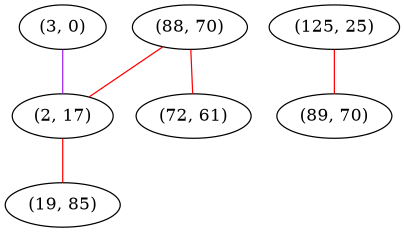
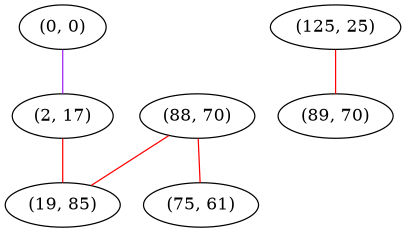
(63, 27) -> (63, 27)
(126, 72) -> (130, 161)
(194, 116) -> (201, 205)
